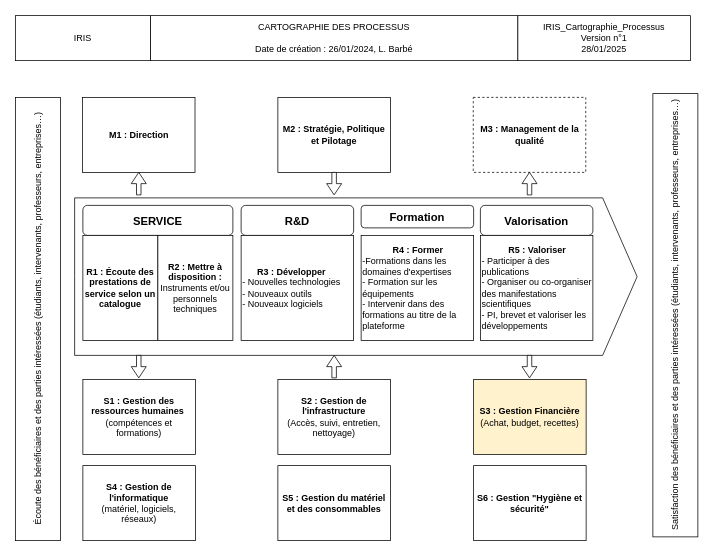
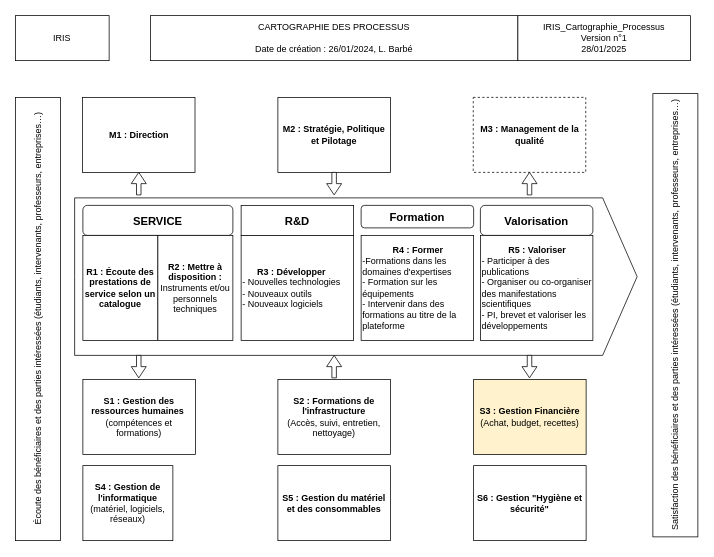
(83, 38) -> (62, 38)
(297, 220) -> (297, 220)
(334, 417) -> (334, 417)
(139, 503) -> (128, 503)
